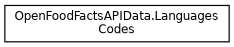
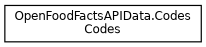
(117, 24) -> (103, 24)
